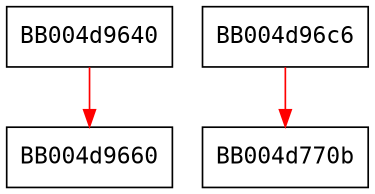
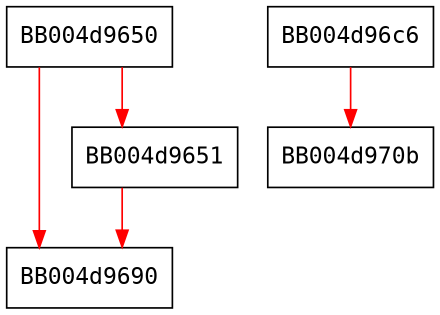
(90, 37) -> (90, 37)
(90, 157) -> (90, 278)
none -> (155, 157)
(285, 157) -> (351, 157)
